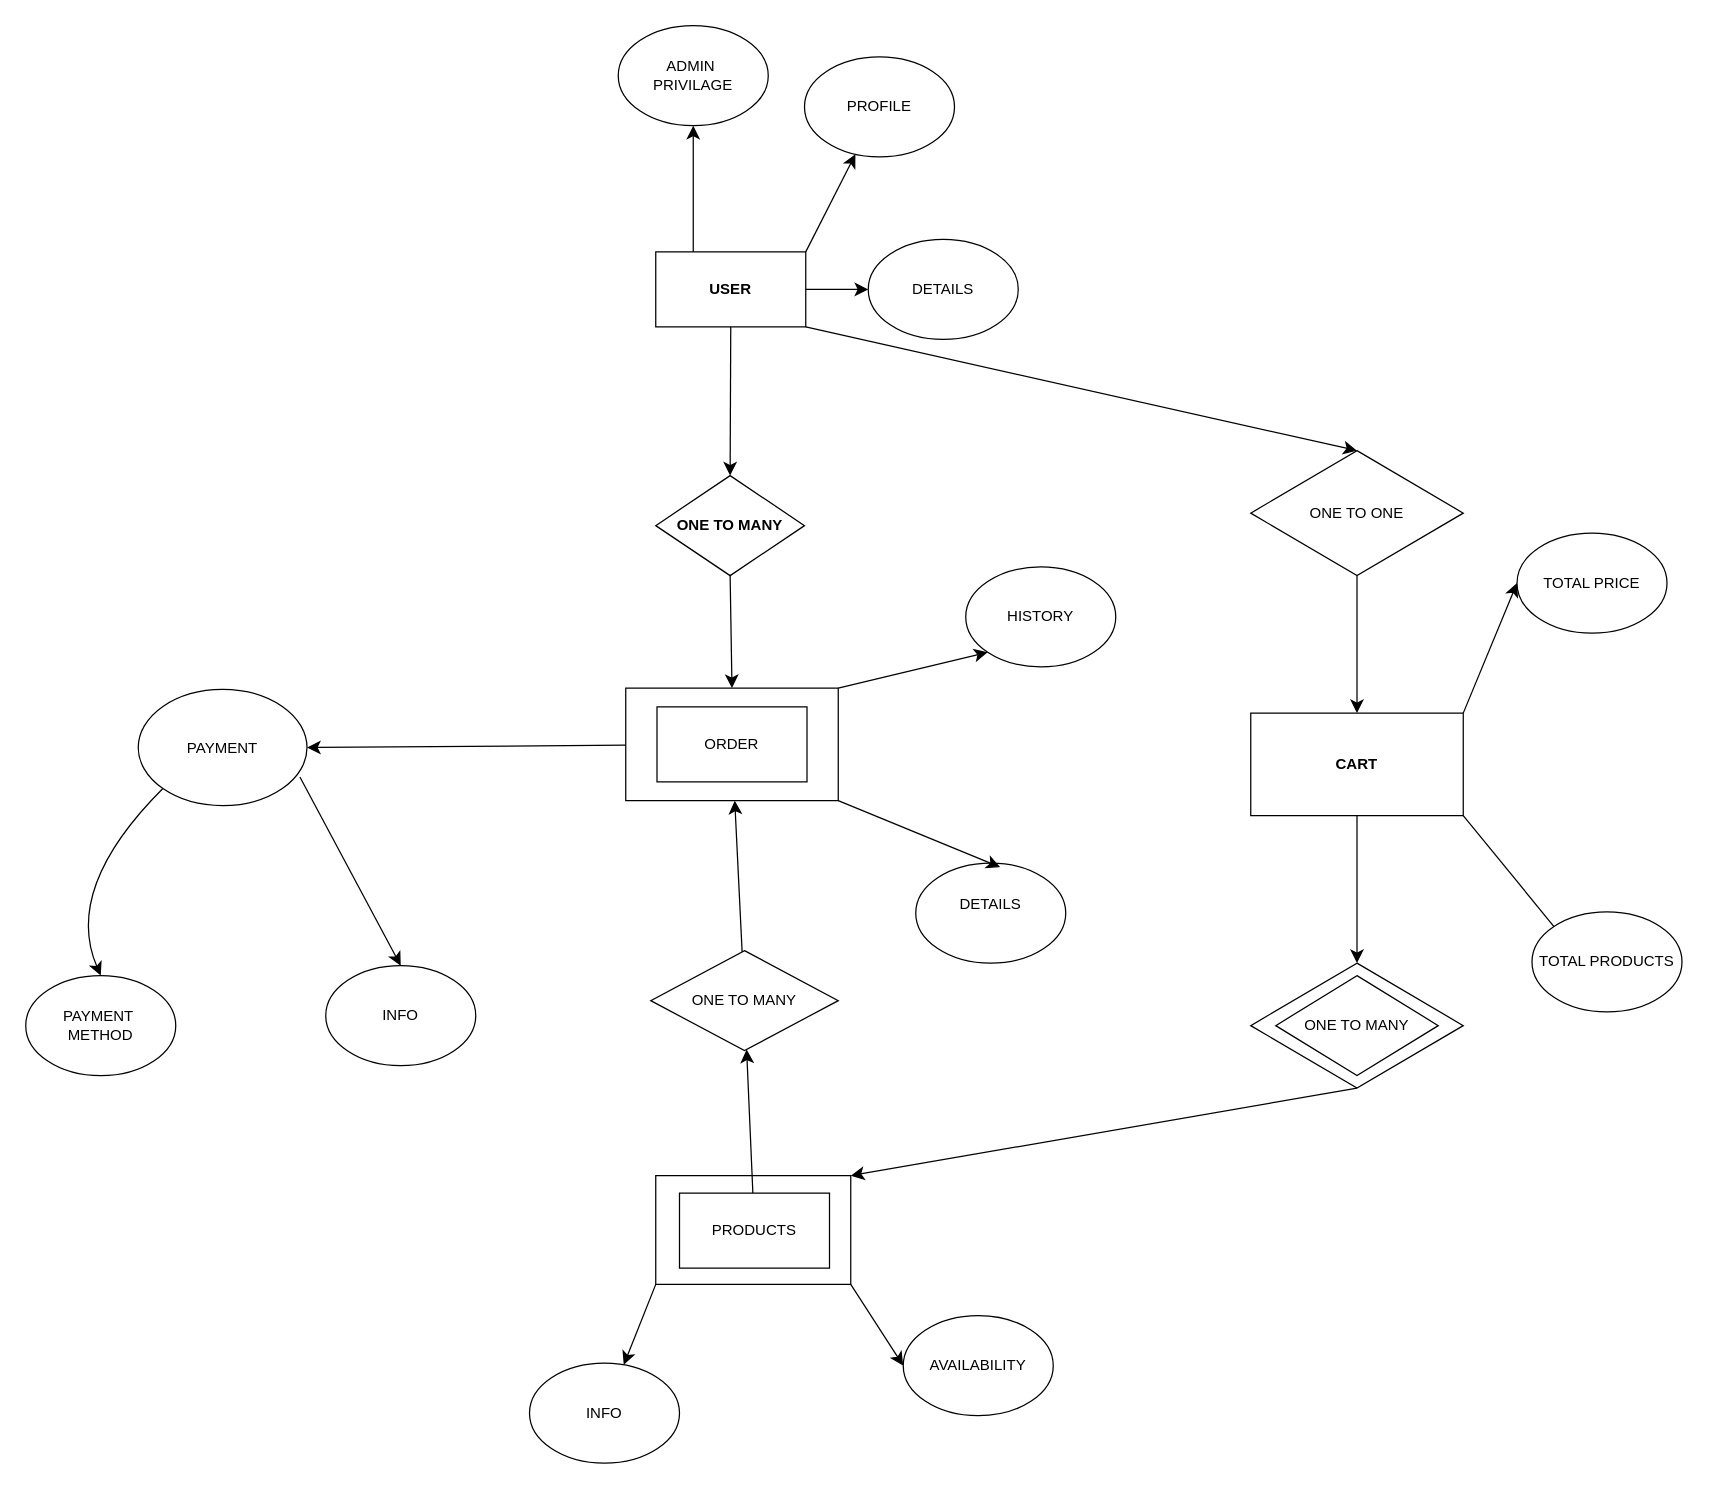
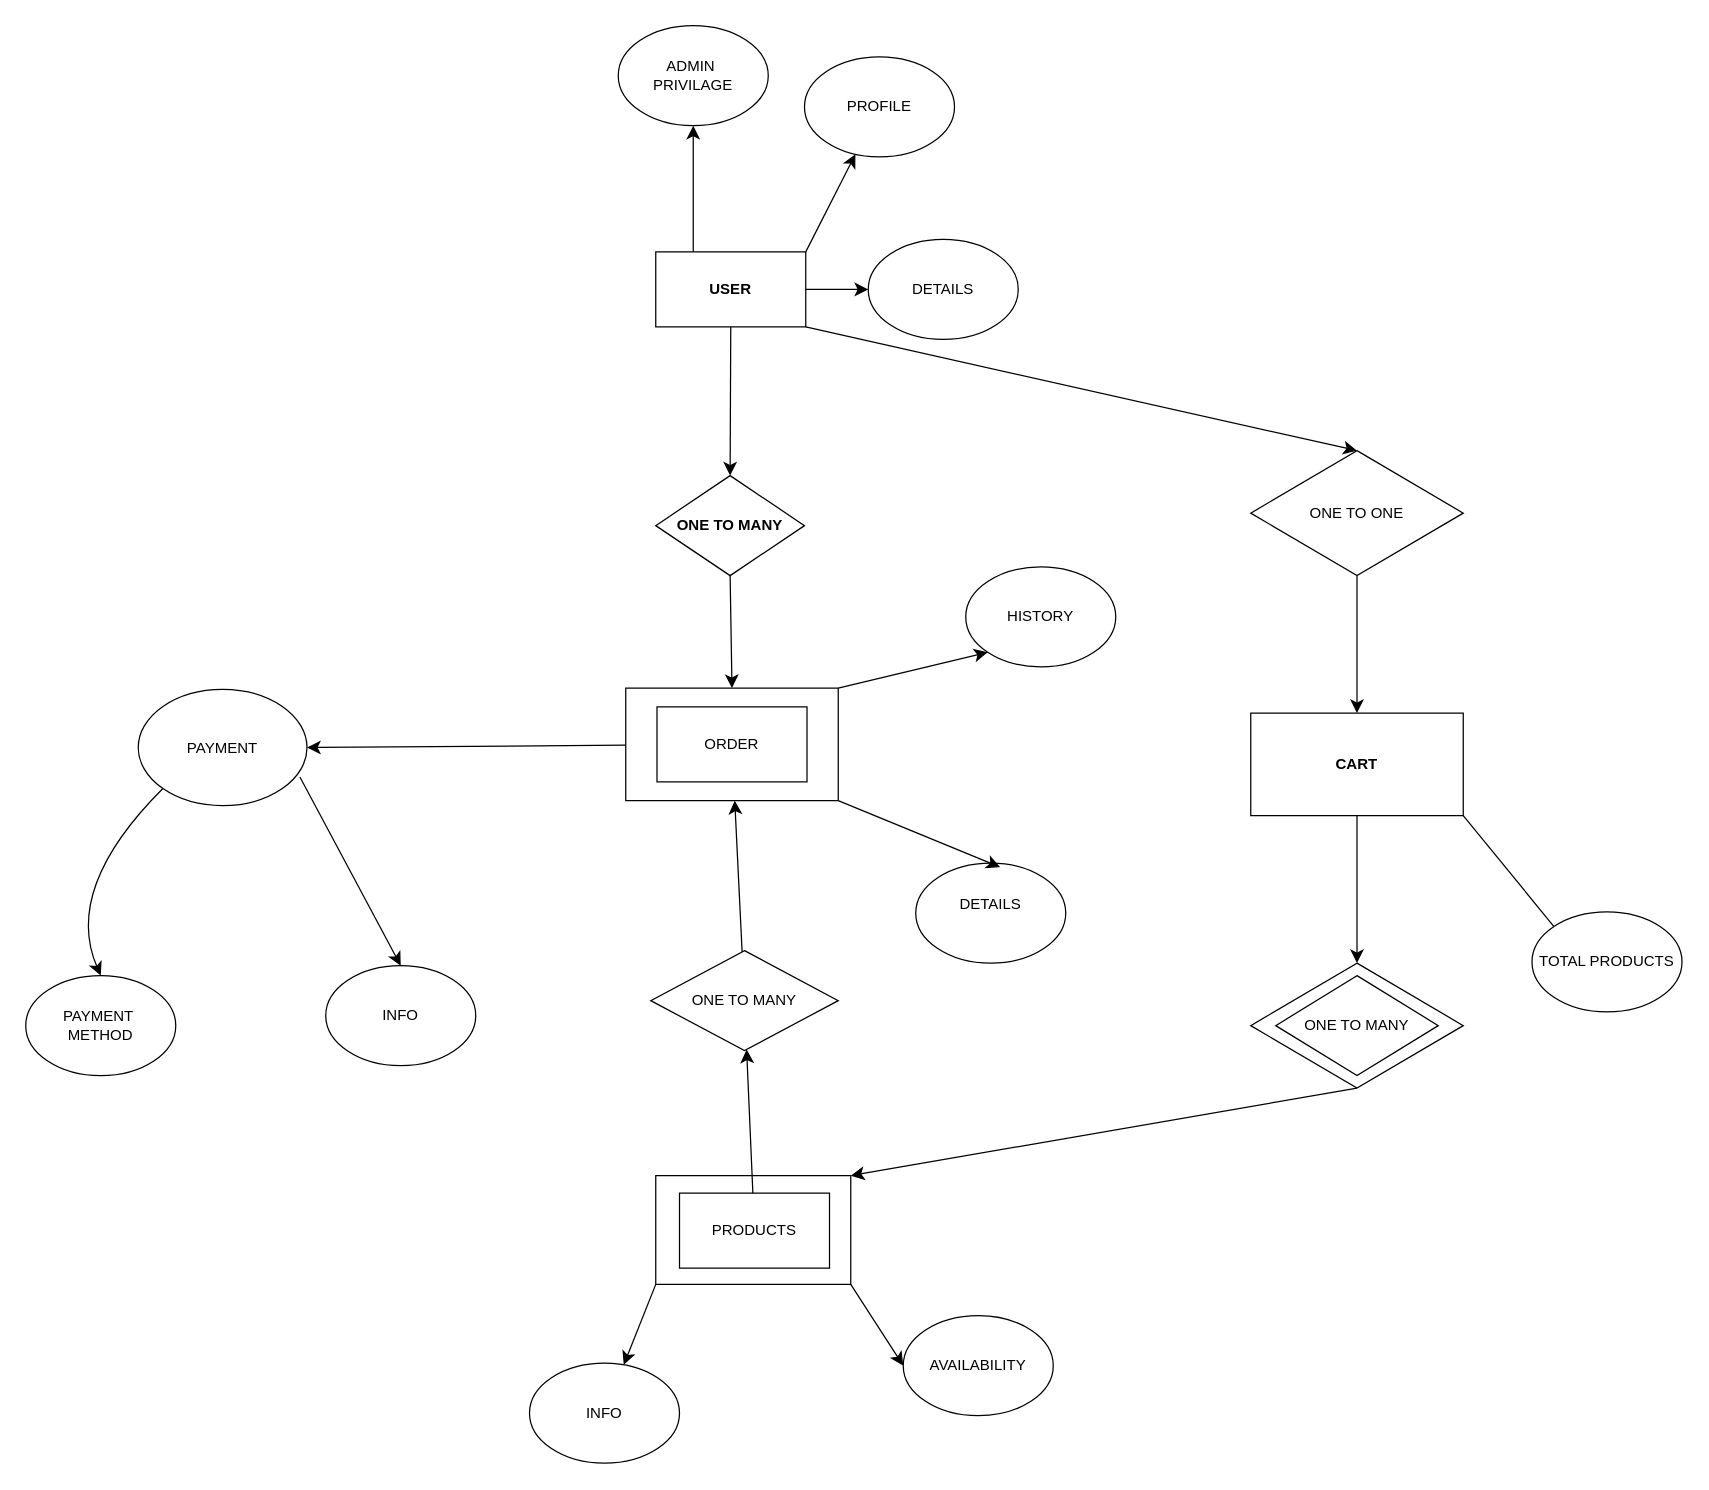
(1592, 583) -> none
(1488, 652) -> none
